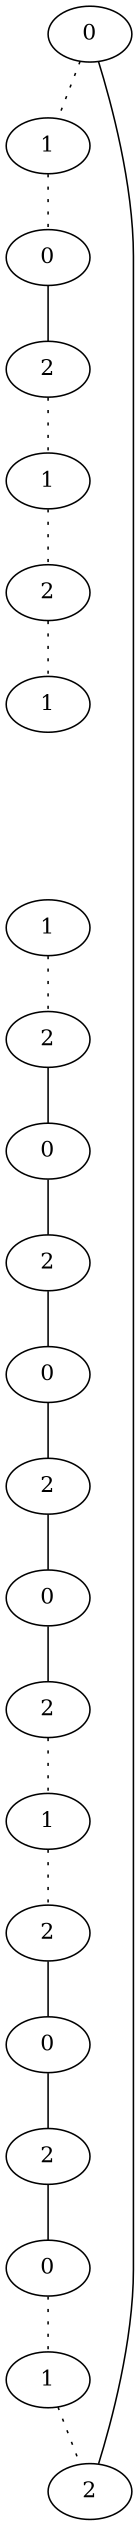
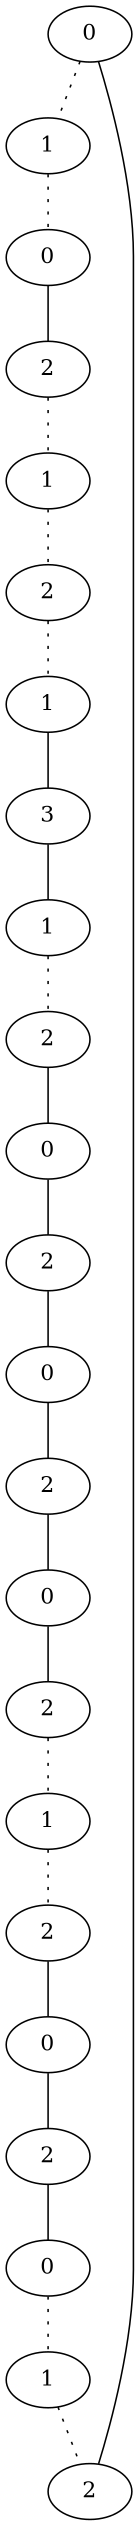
none -> (48, 816)
